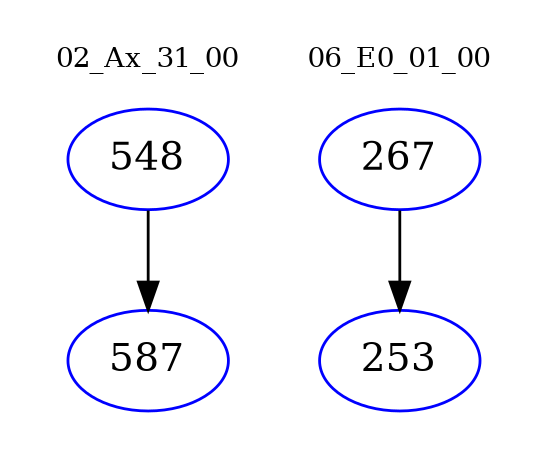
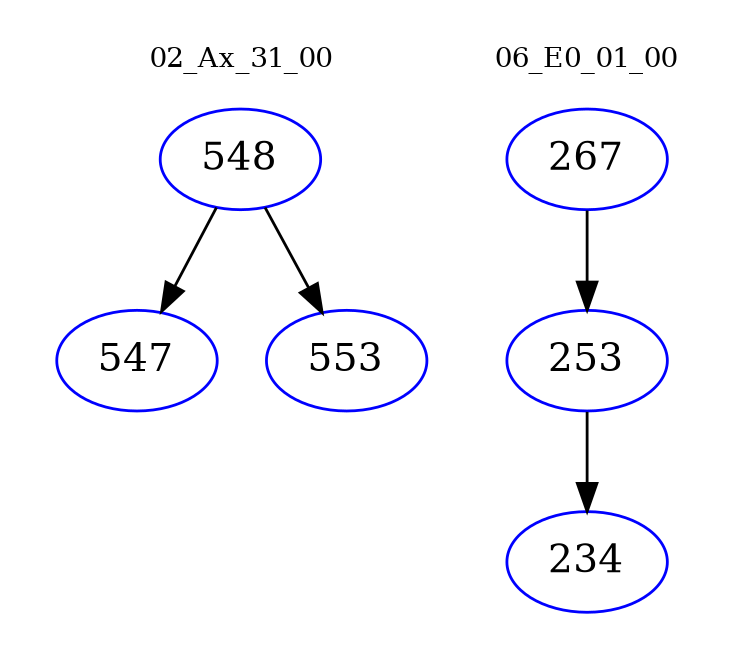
(148, 361) -> (137, 361)
none -> (347, 361)
none -> (587, 562)
